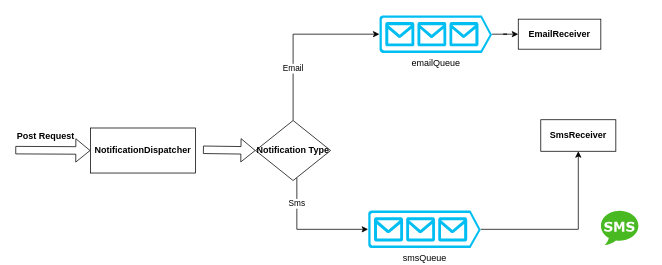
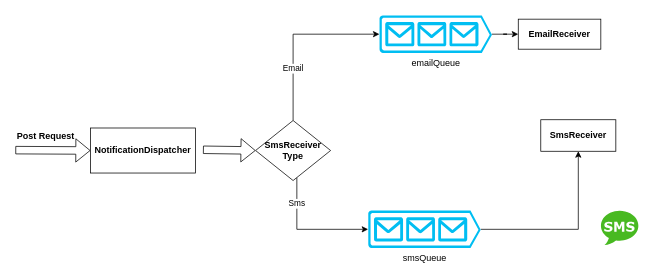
(293, 150) -> (293, 150)
